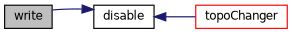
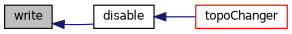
(67, 9) -> (79, 25)
